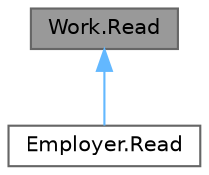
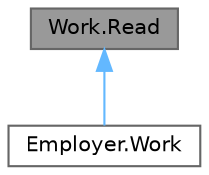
(104, 146) -> (104, 146)
